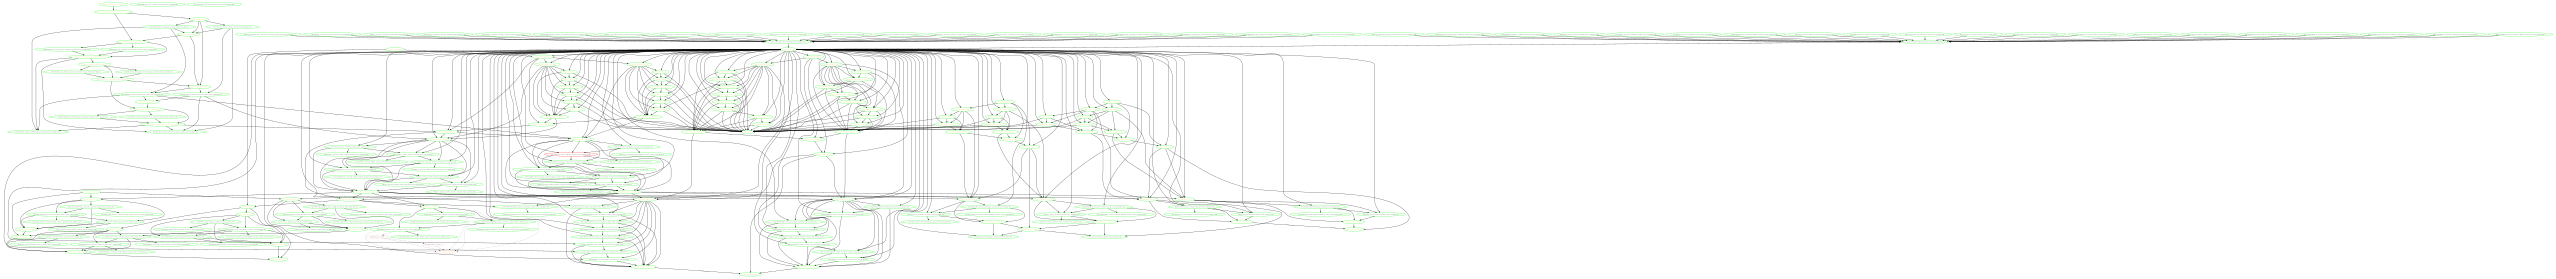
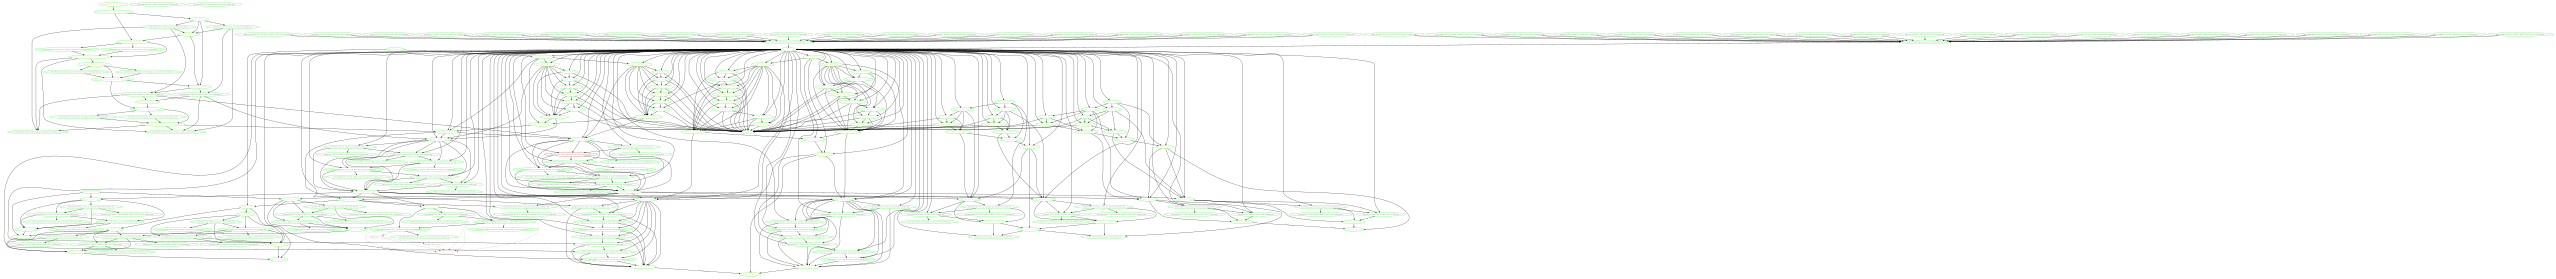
(585, 41) -> (585, 41)
